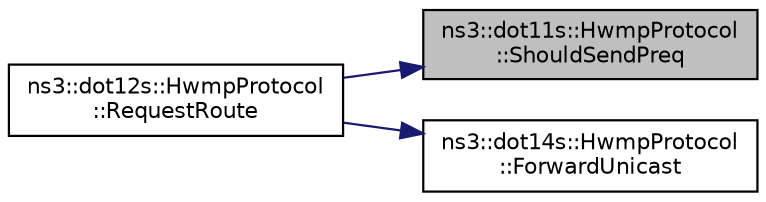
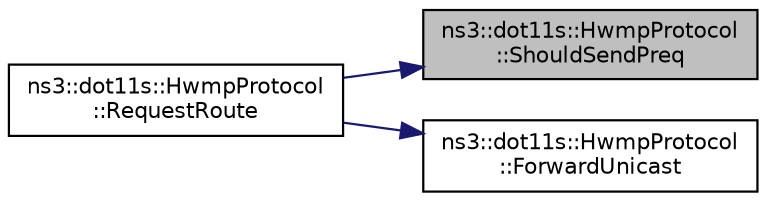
(176, 100) -> (176, 100)
(590, 156) -> (590, 156)
